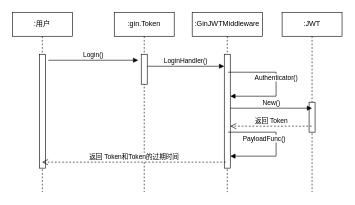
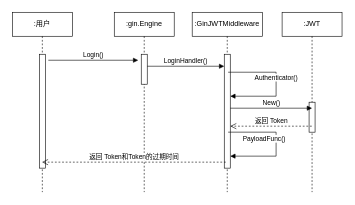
(144, 24) -> (144, 24)
